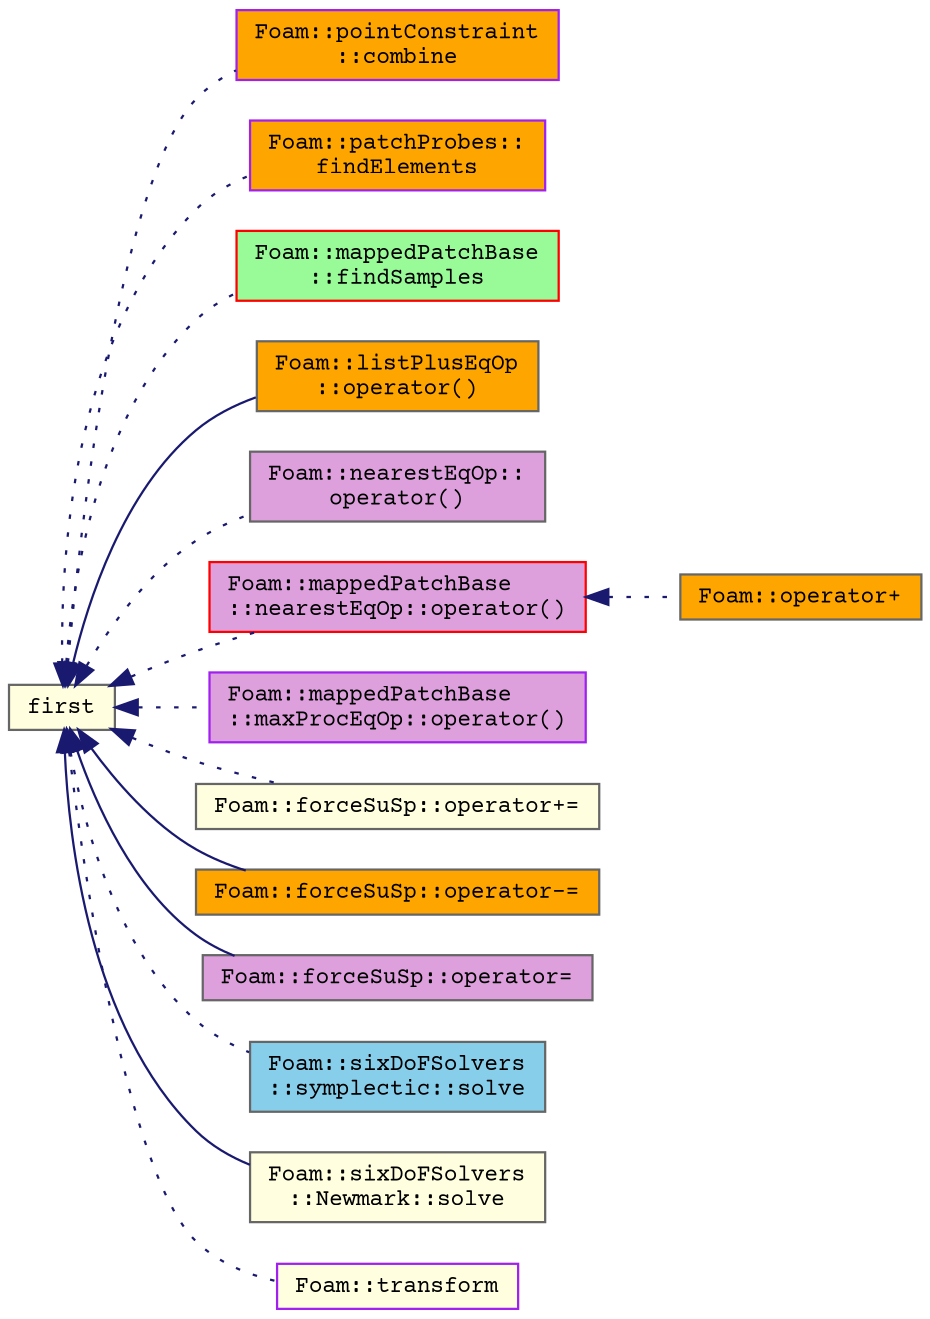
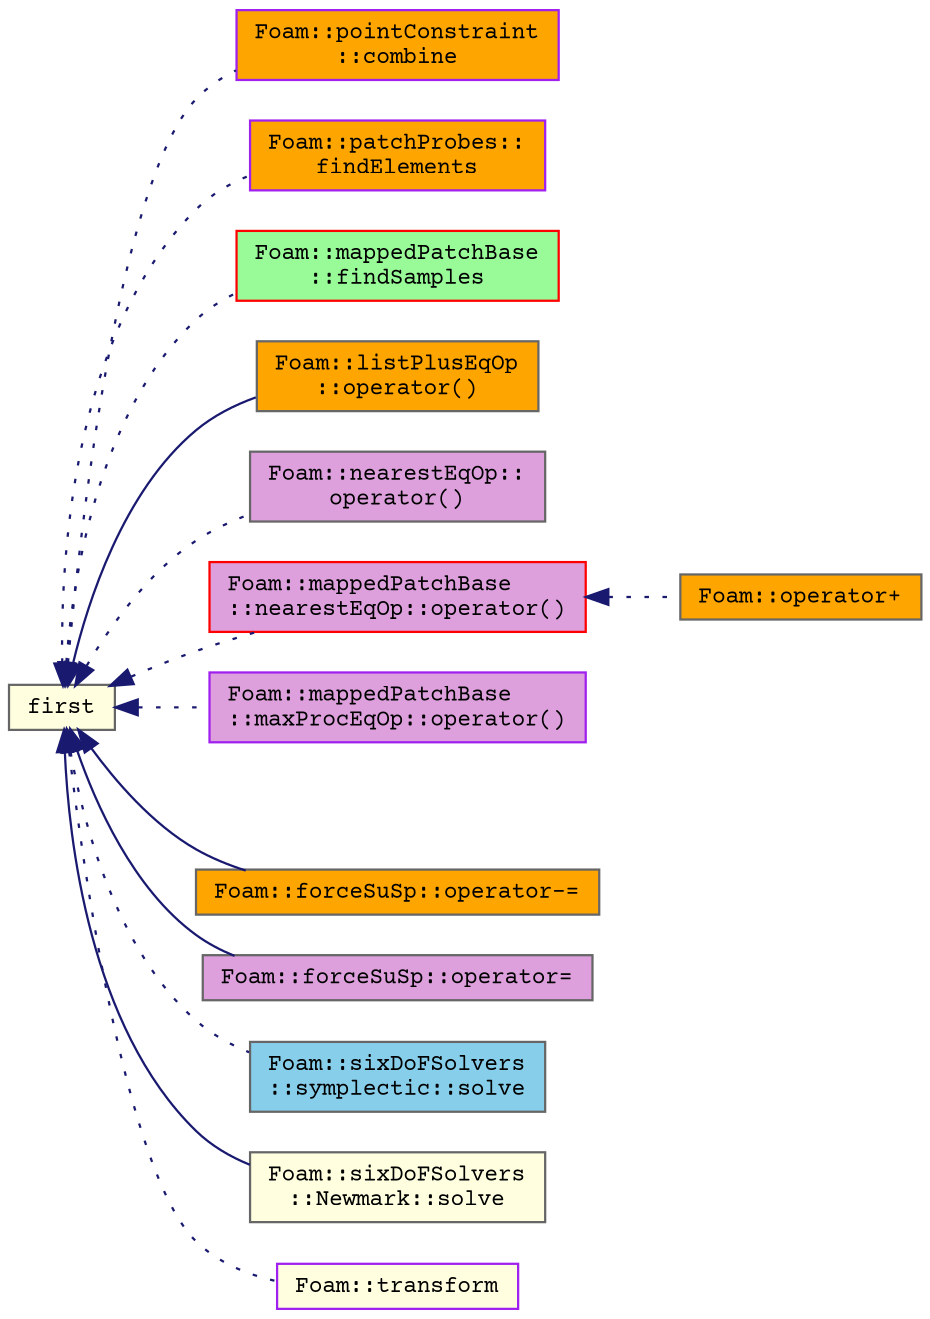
(398, 806) -> none
